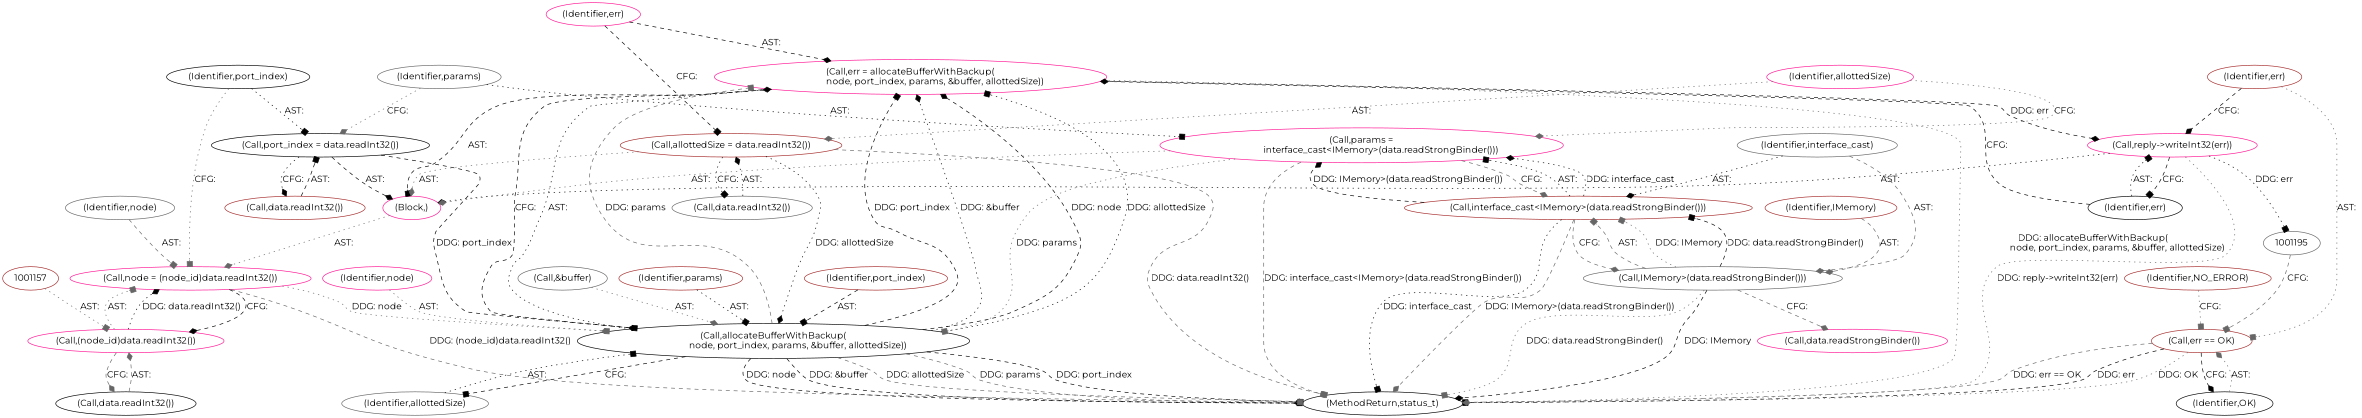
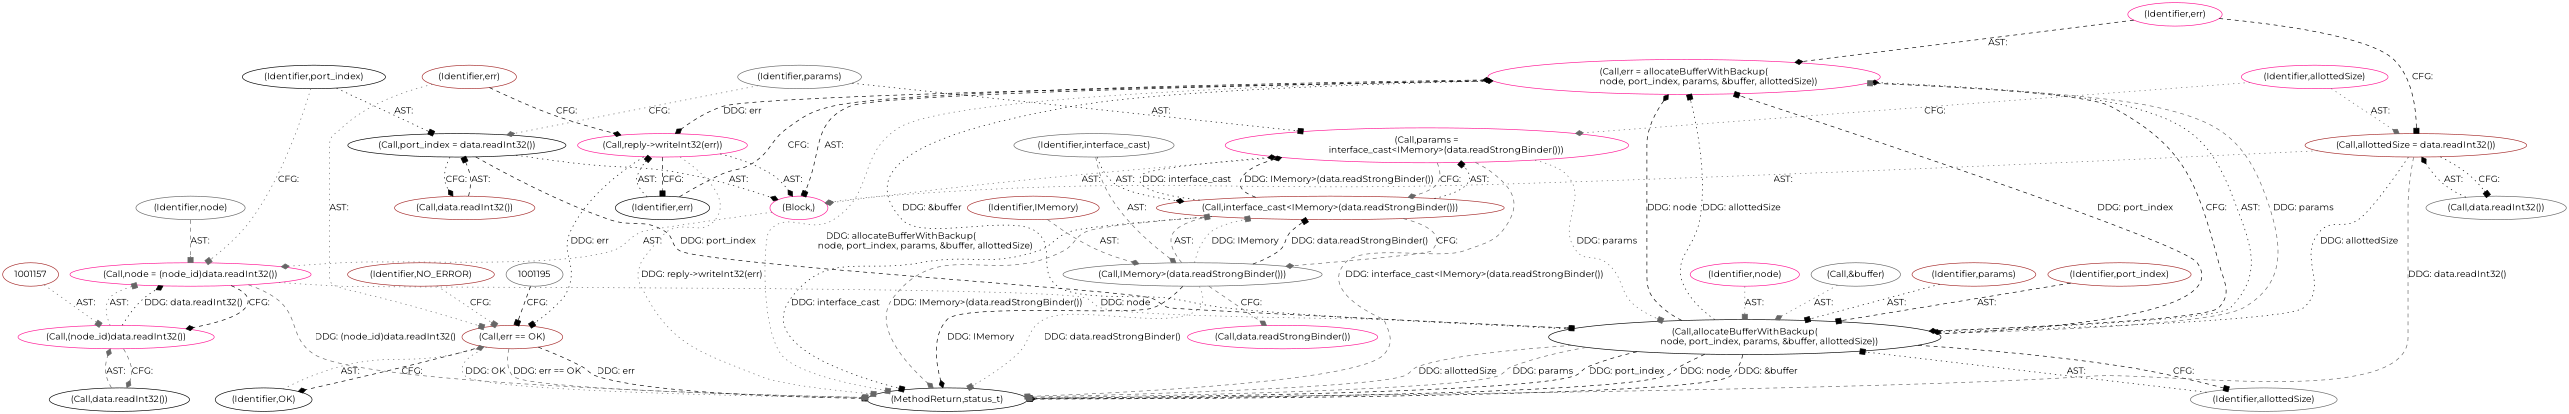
(357, 179) -> (651, 169)
(2253, 183) -> (570, 232)
(2270, 299) -> (525, 303)
